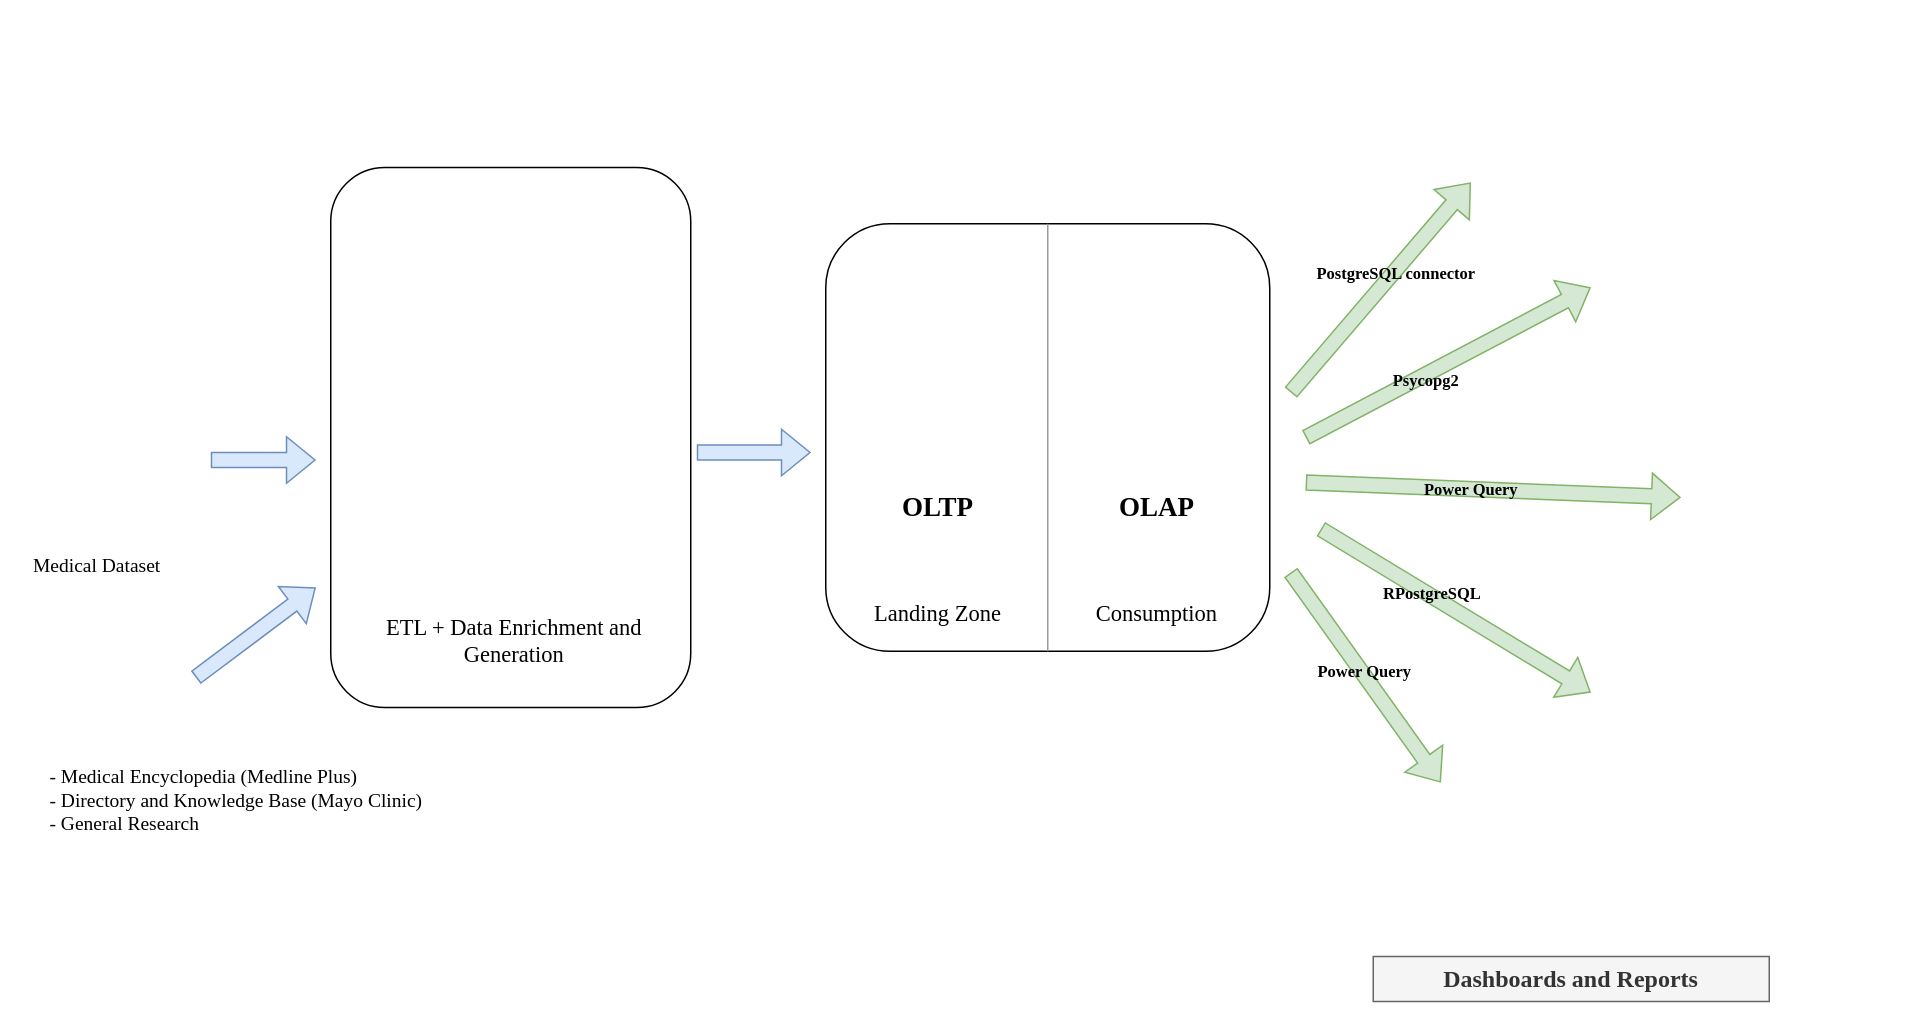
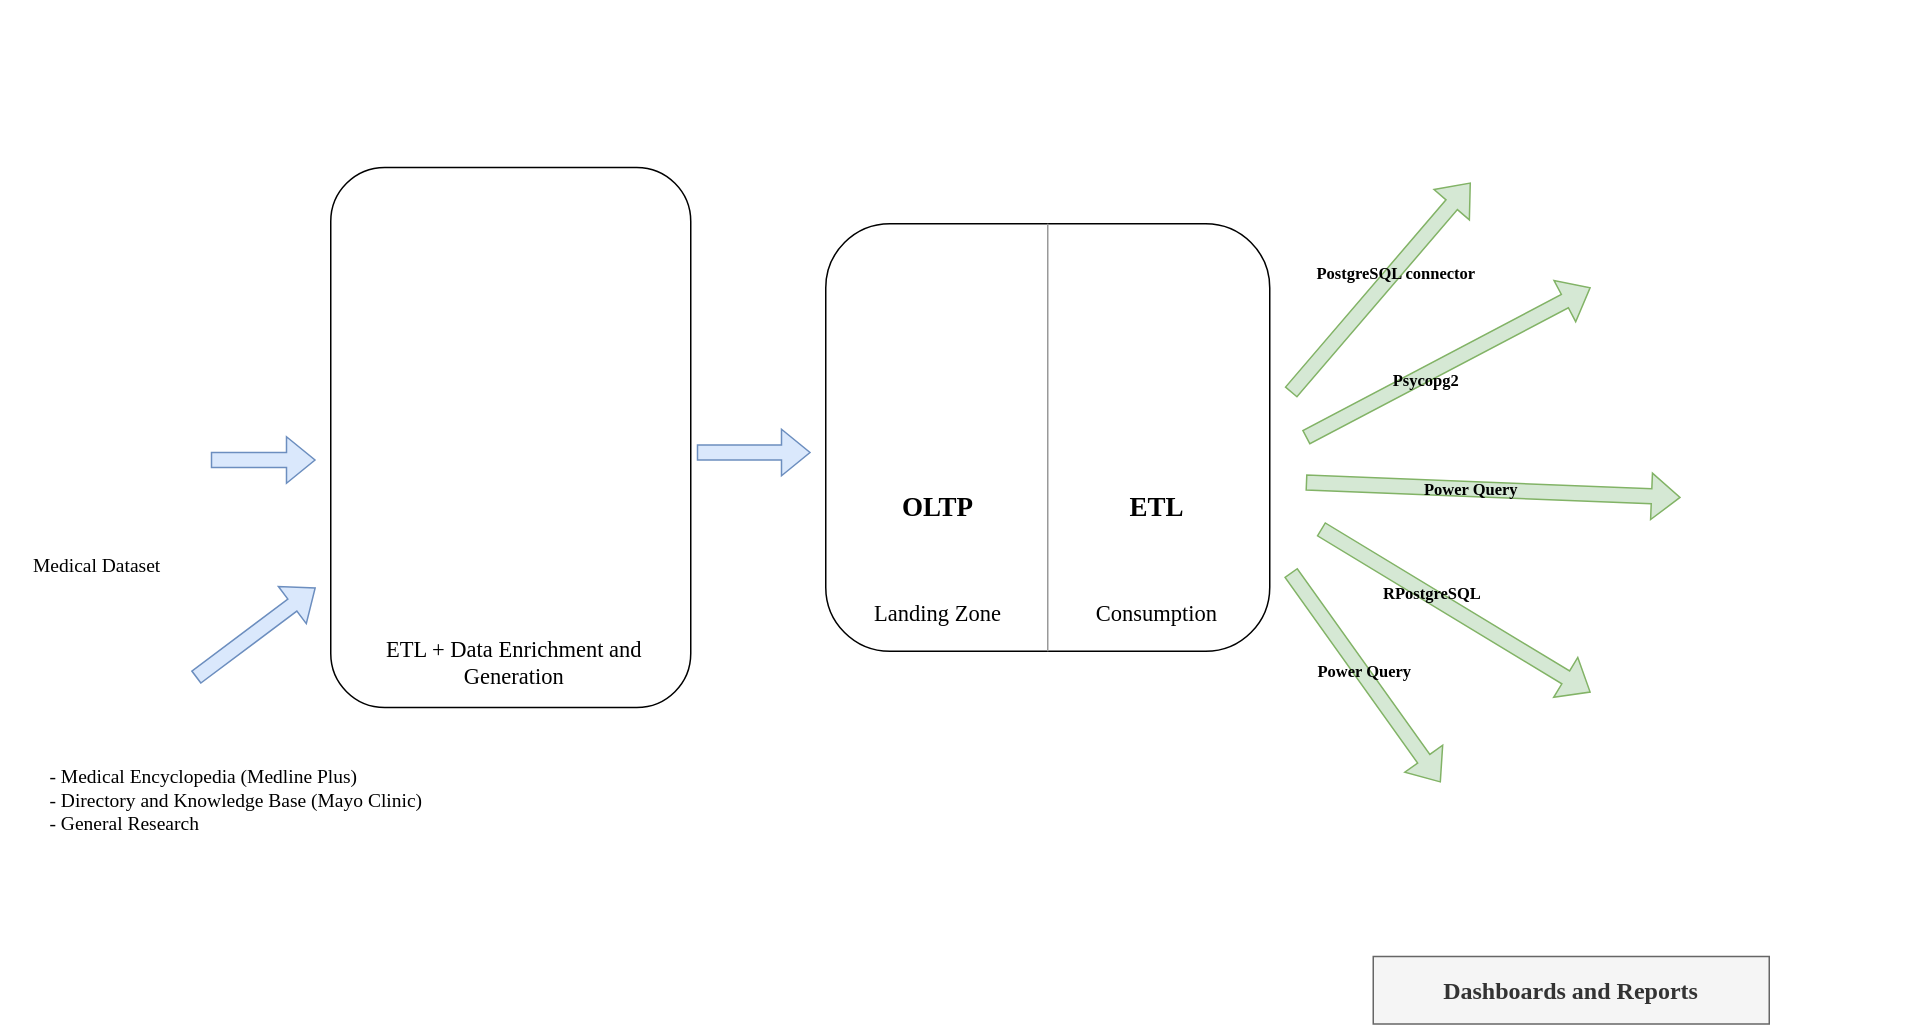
(1157, 508) -> (1157, 508)
(515, 640) -> (515, 662)
(1571, 979) -> (1571, 990)
